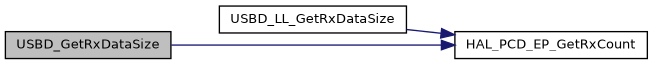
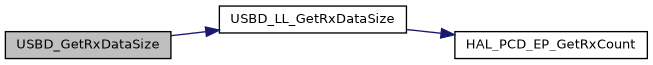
(306, 45) -> (188, 34)
